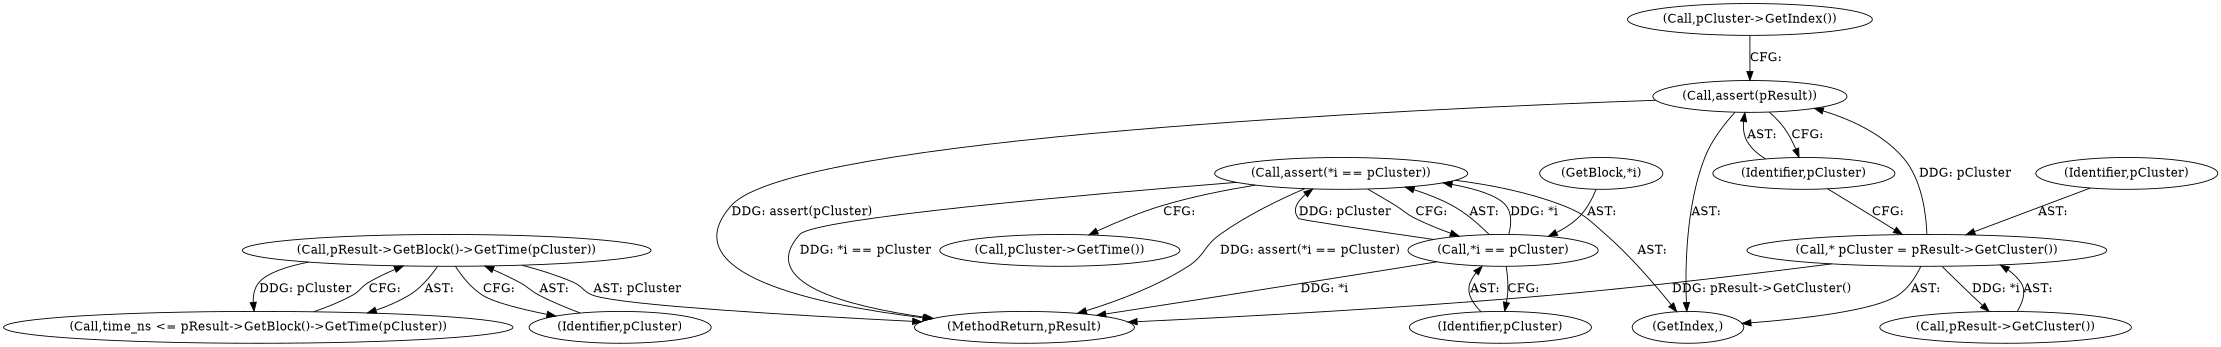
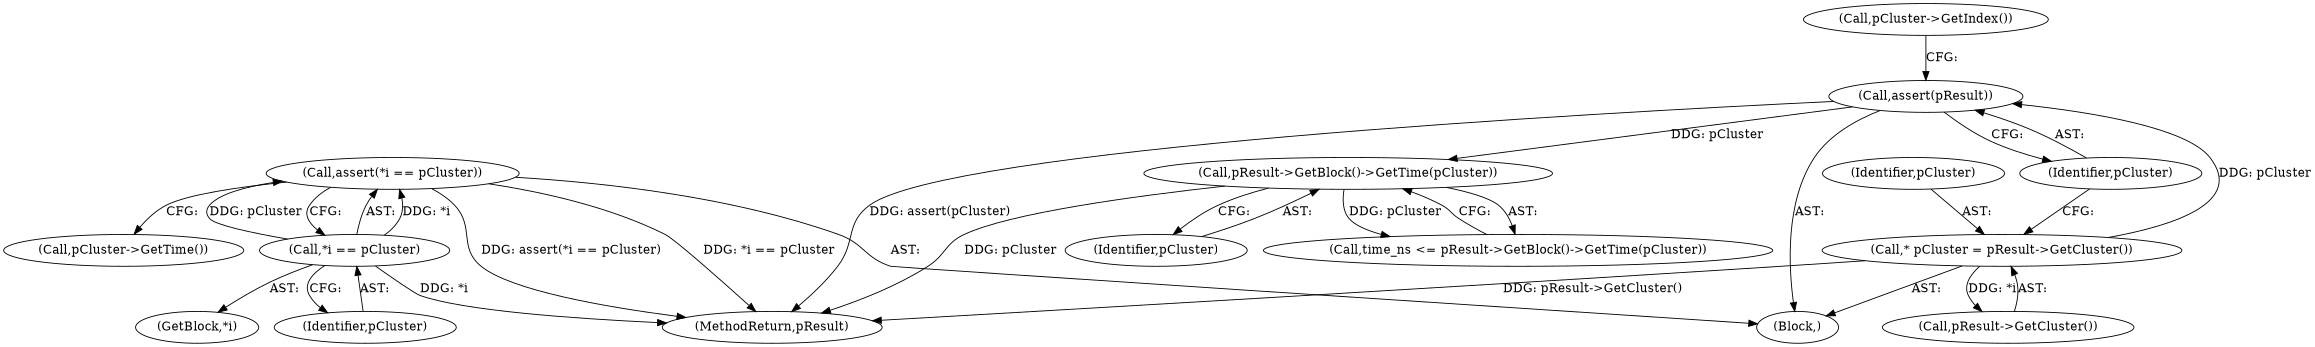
none -> (1655, 133)
(1577, 219) -> (268, 283)
(638, 289) -> (1011, 250)
(1688, 327) -> (1798, 327)
